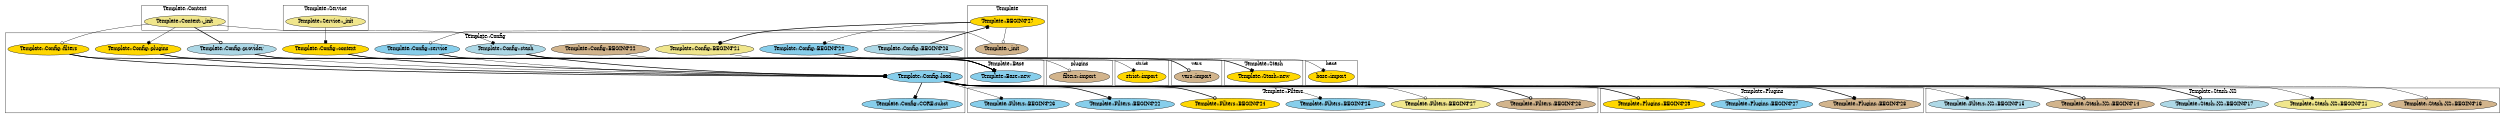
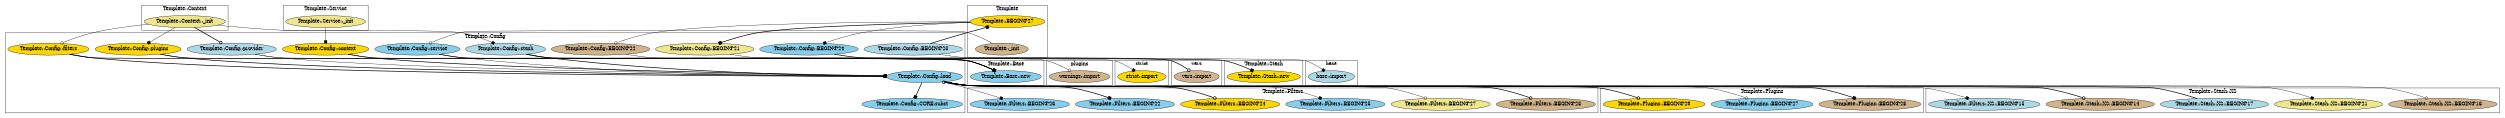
(1005, 34) -> (793, 24)
(625, 58) -> (625, 58)
(1079, 77) -> (1079, 77)
(1331, 77) -> (1331, 77)
(1573, 86) -> (1572, 86)
